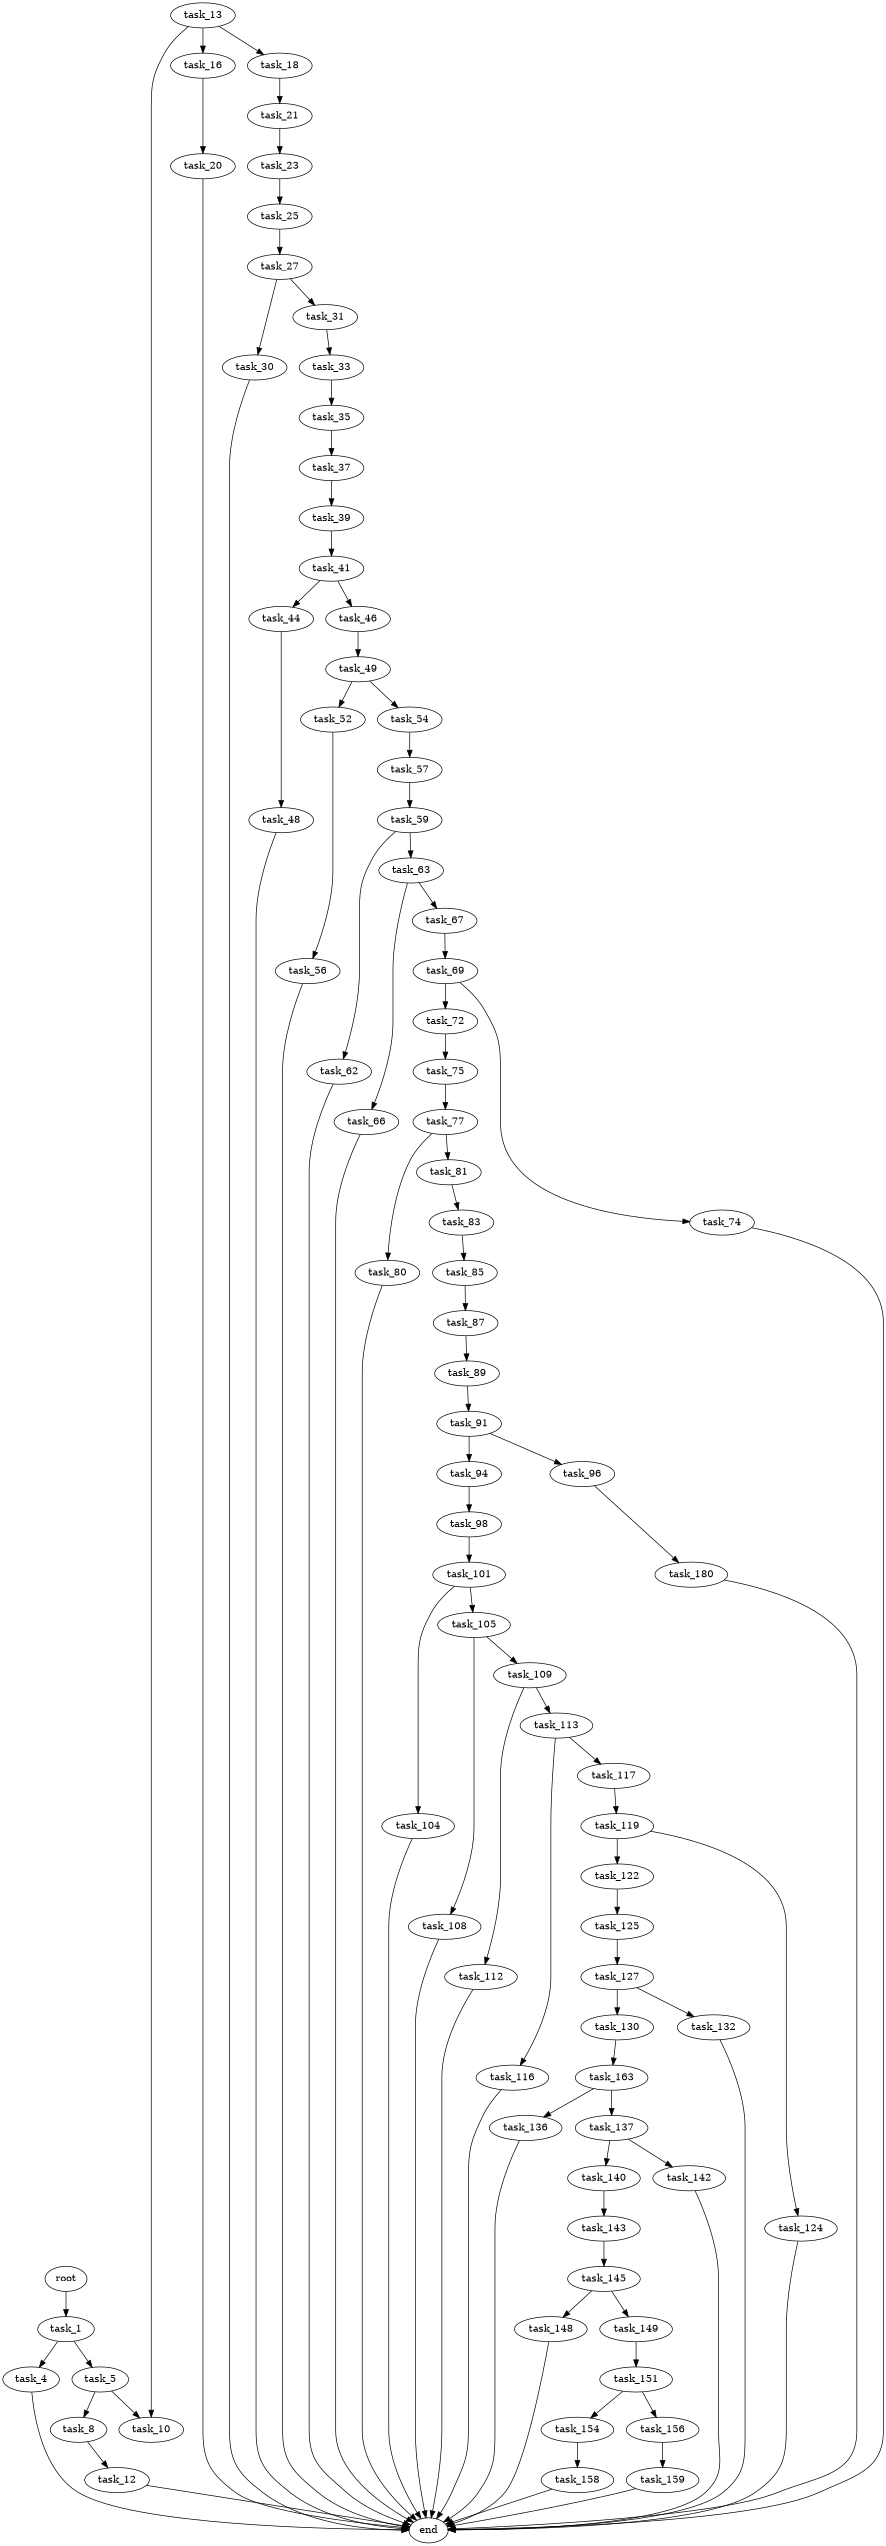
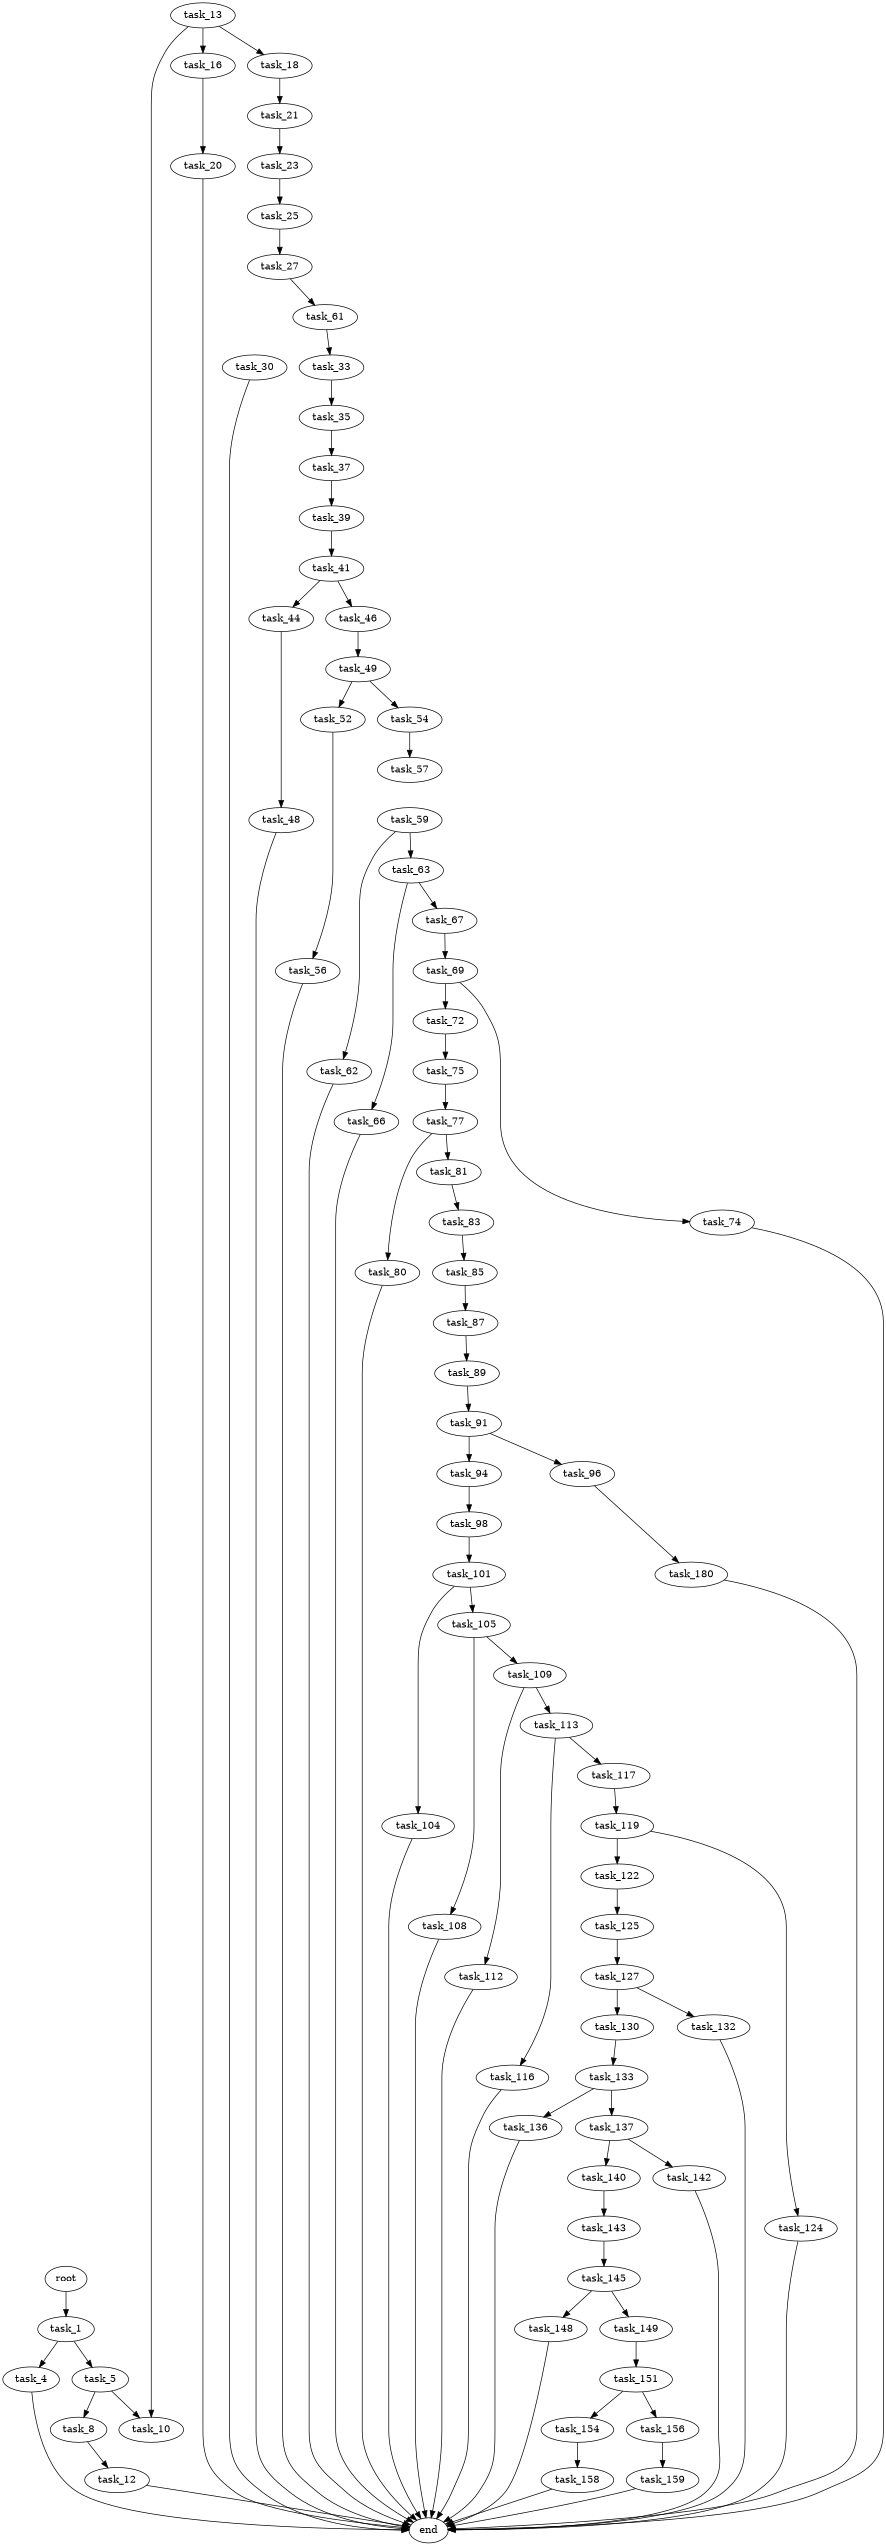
(268, 314) -> none
(325, 317) -> (325, 317)
(410, 792) -> none
(612, 2078) -> (612, 2078)
